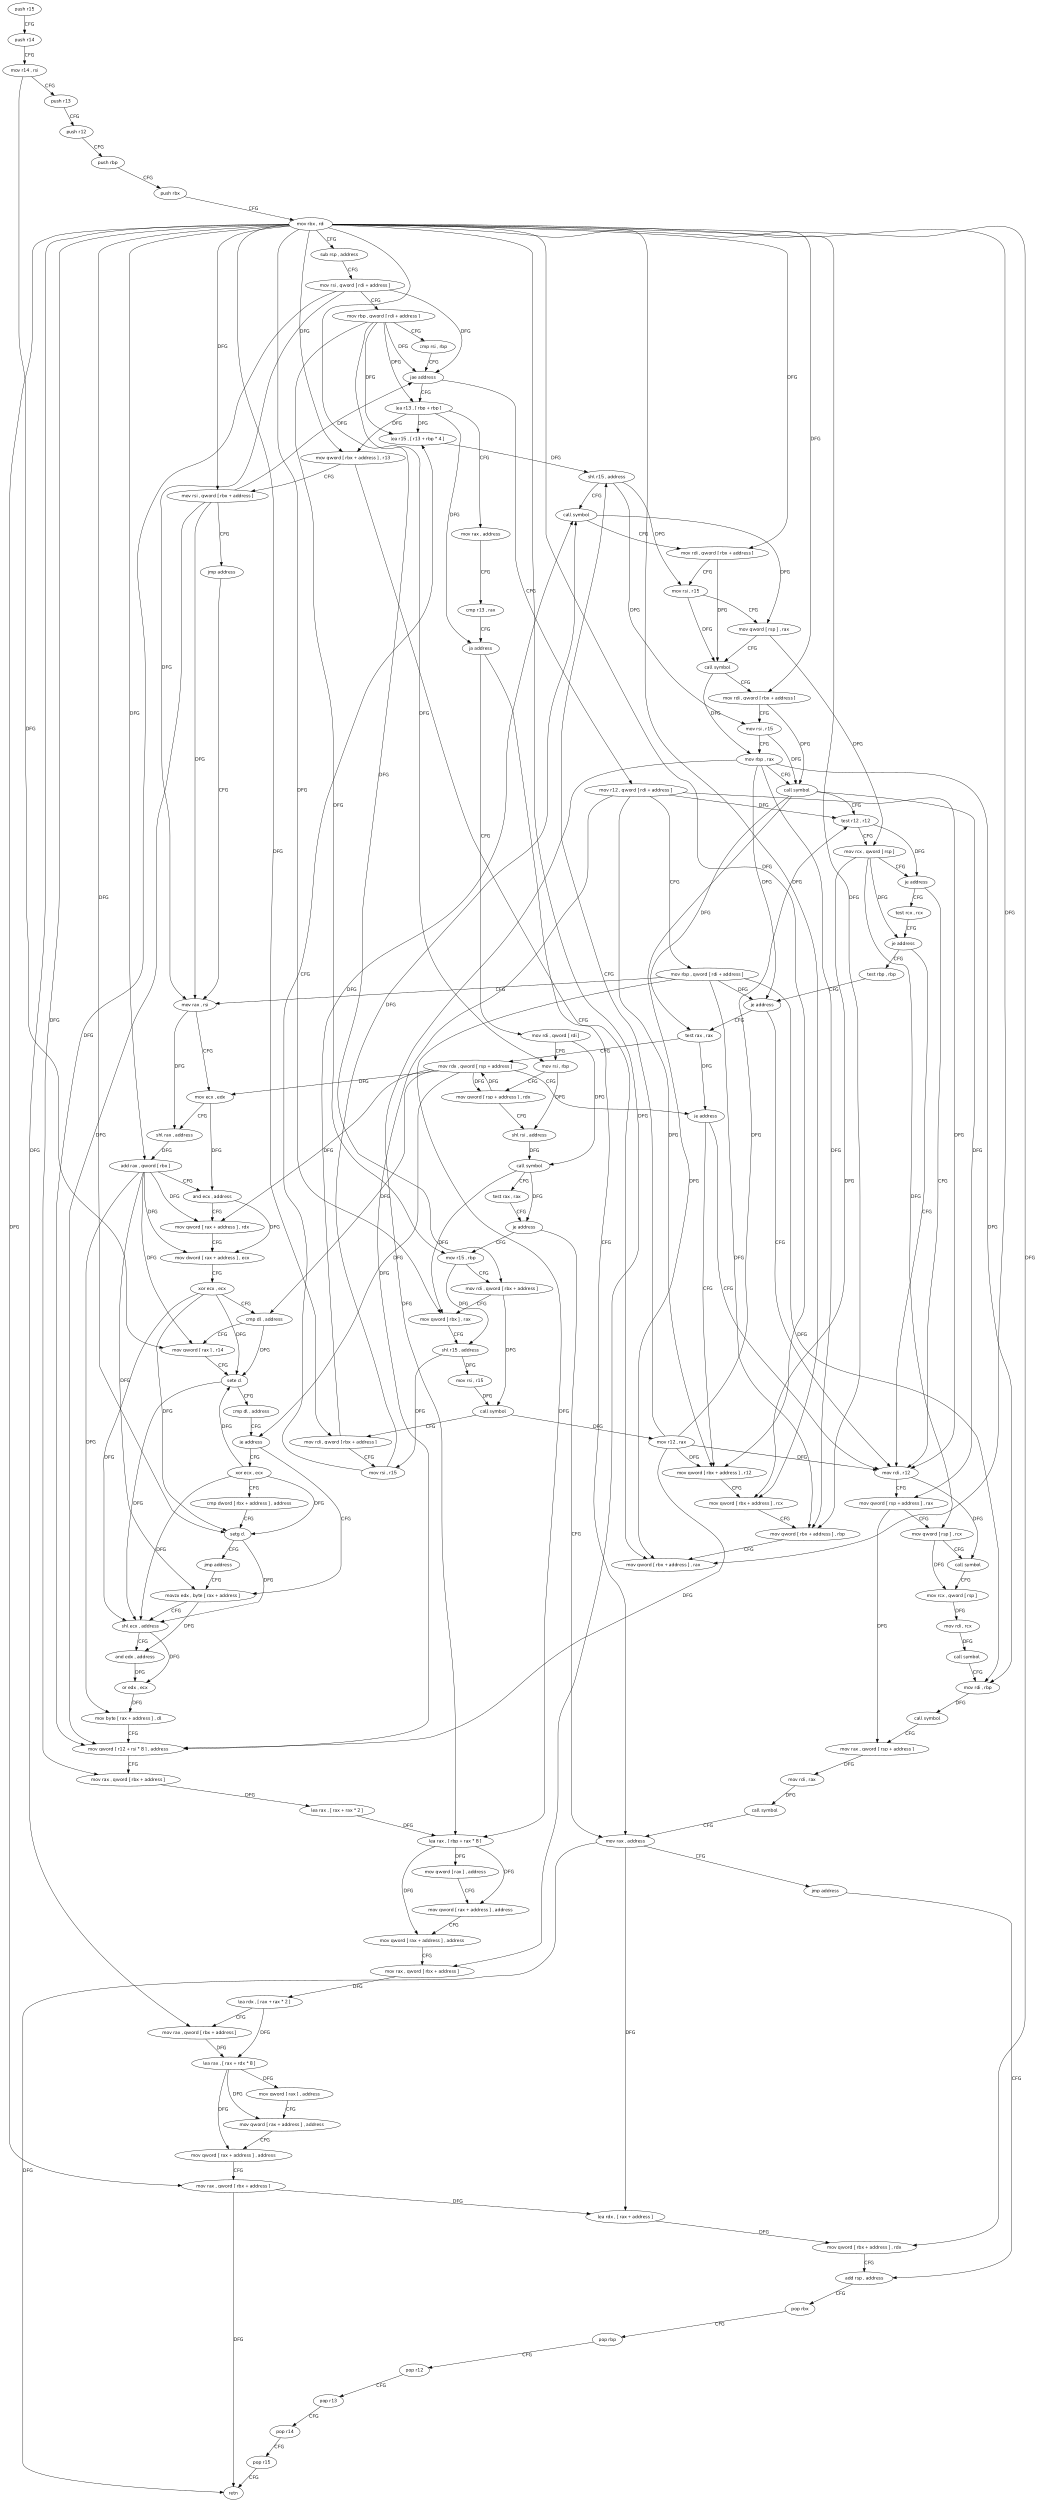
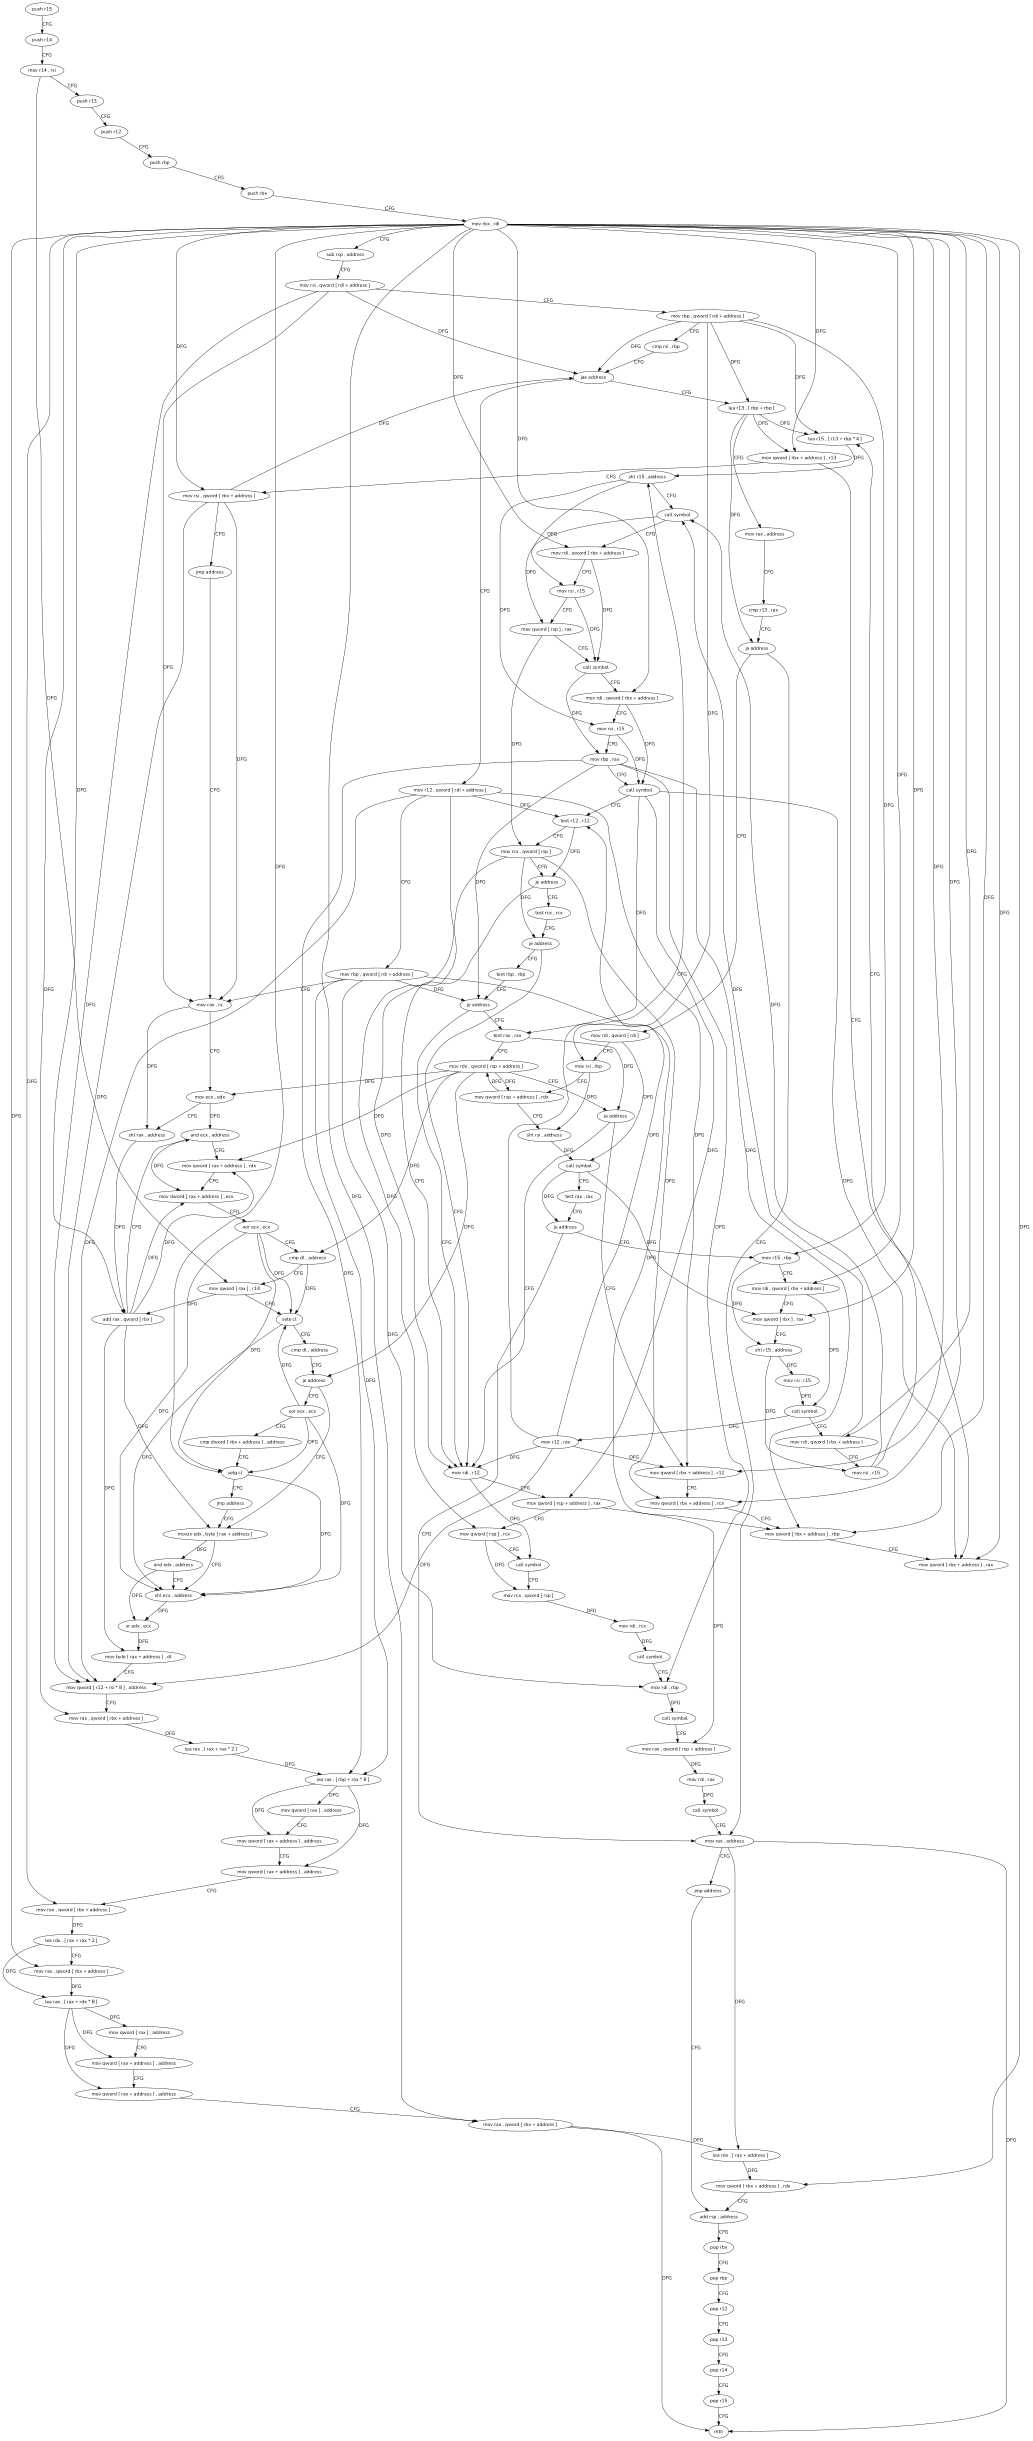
(146, 1263) -> (183, 1304)
(138, 1640) -> (173, 1579)
